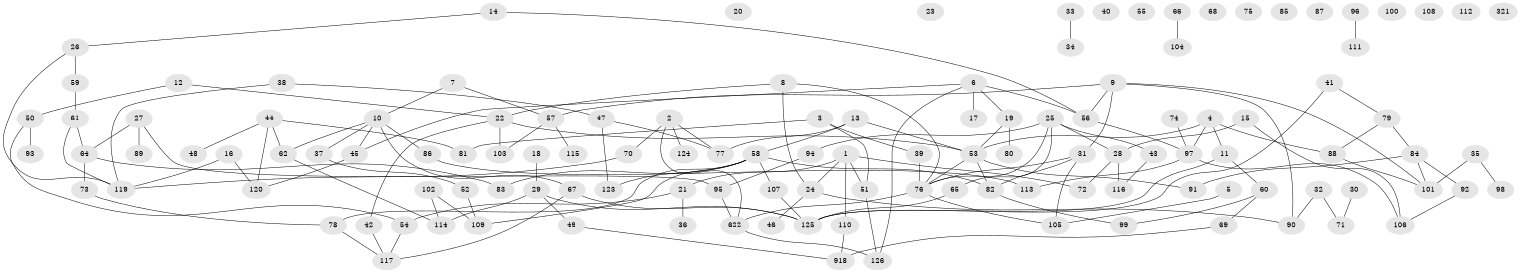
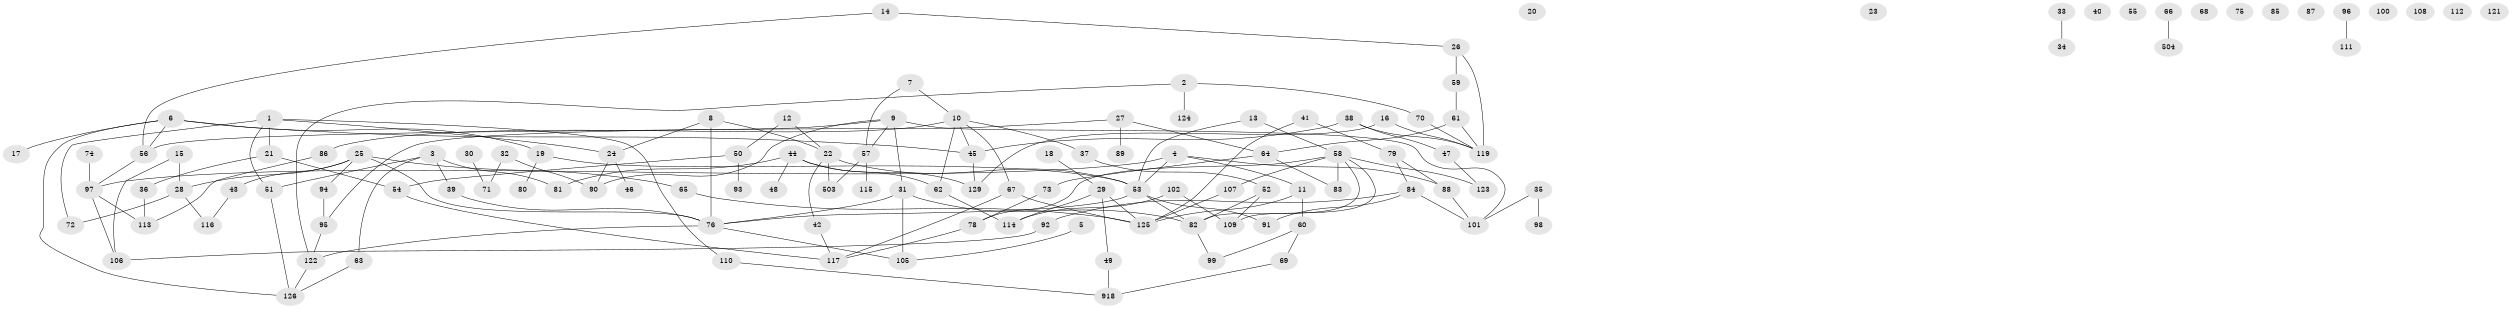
(1503, 12) -> (2494, 12)
(1177, 47) -> (2169, 47)
none -> (1153, 139)
(500, 154) -> (829, 190)
(720, 154) -> none
(256, 190) -> (975, 190)
none -> (1234, 206)
none -> (144, 208)
(735, 225) -> (311, 261)
none -> (359, 261)
